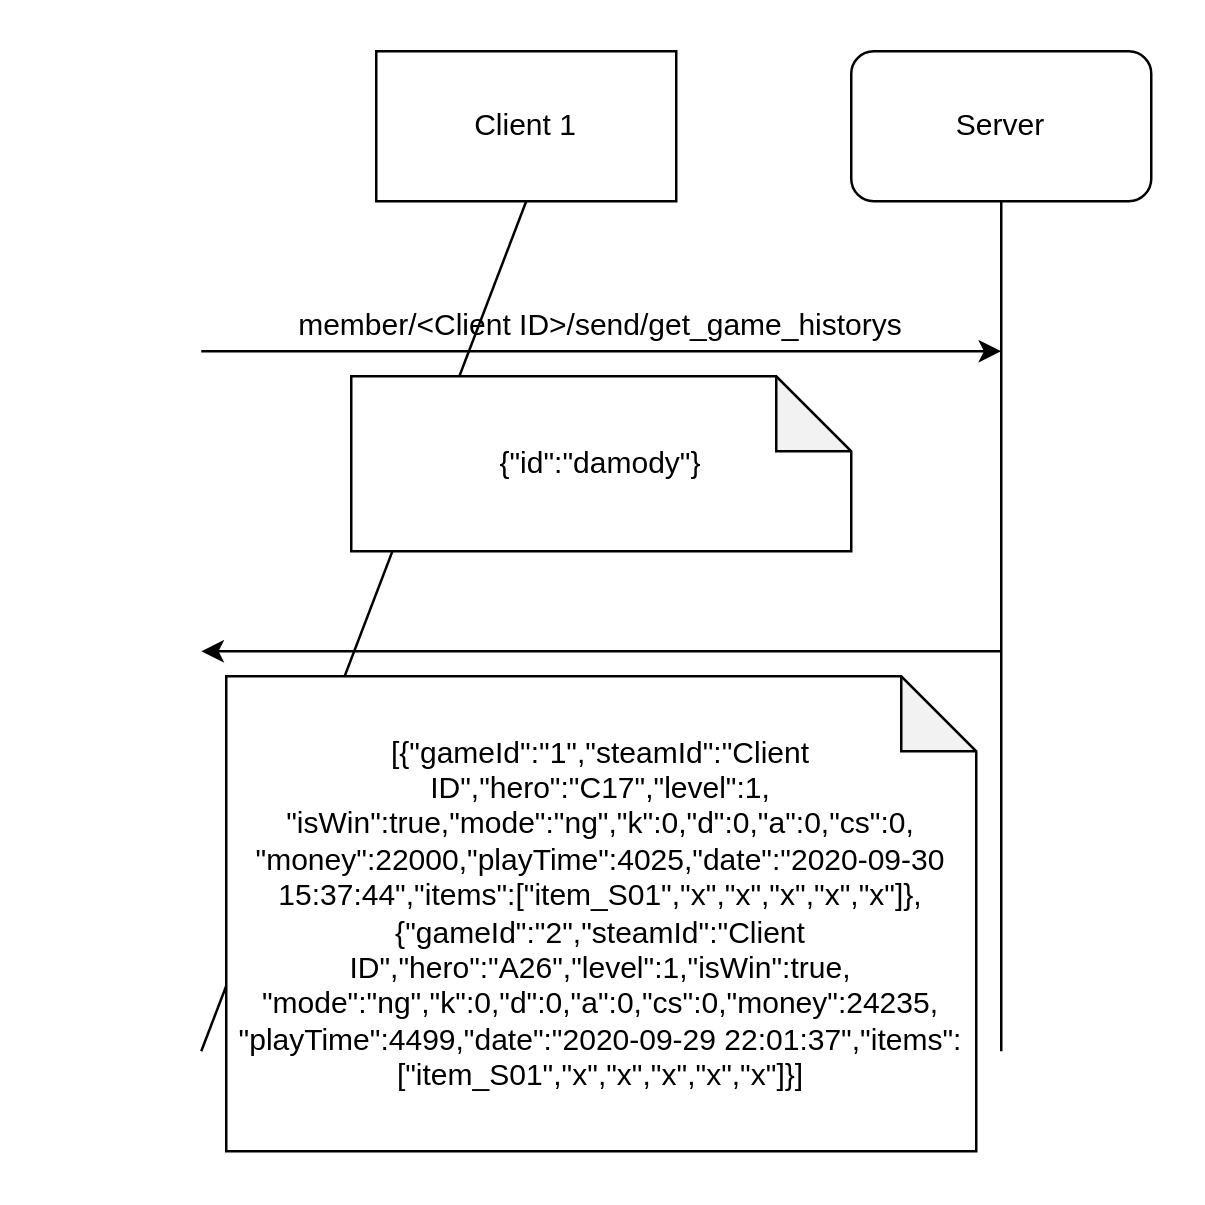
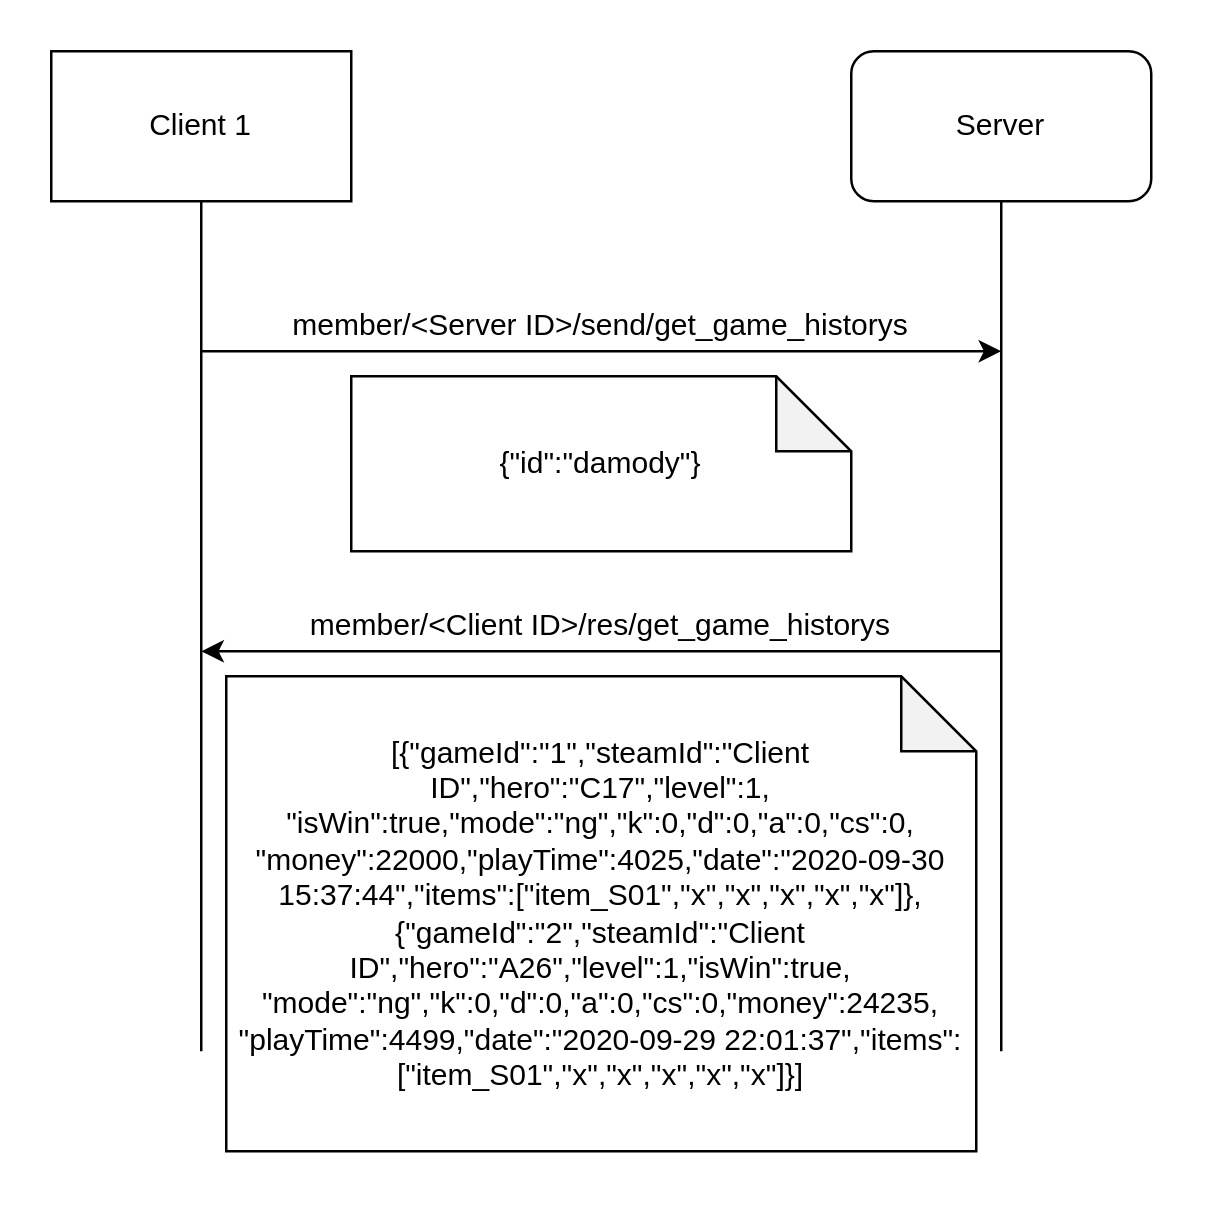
(526, 126) -> (201, 126)
(601, 326) -> (601, 326)
none -> (601, 626)
